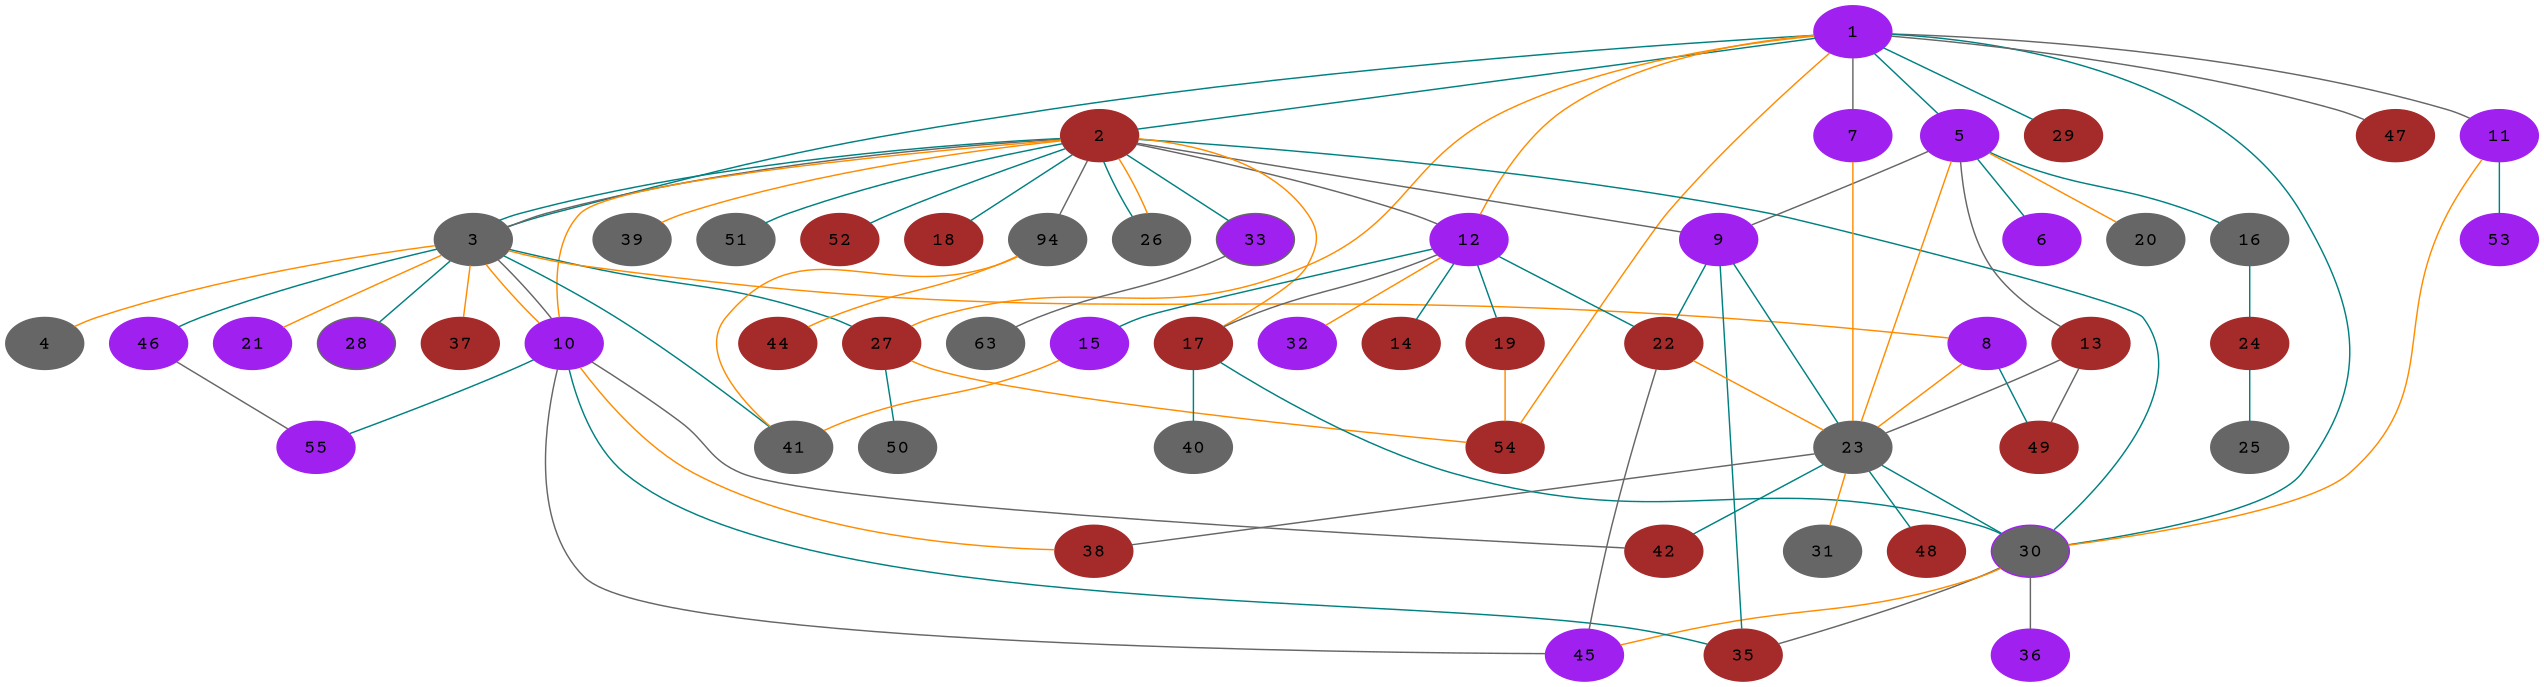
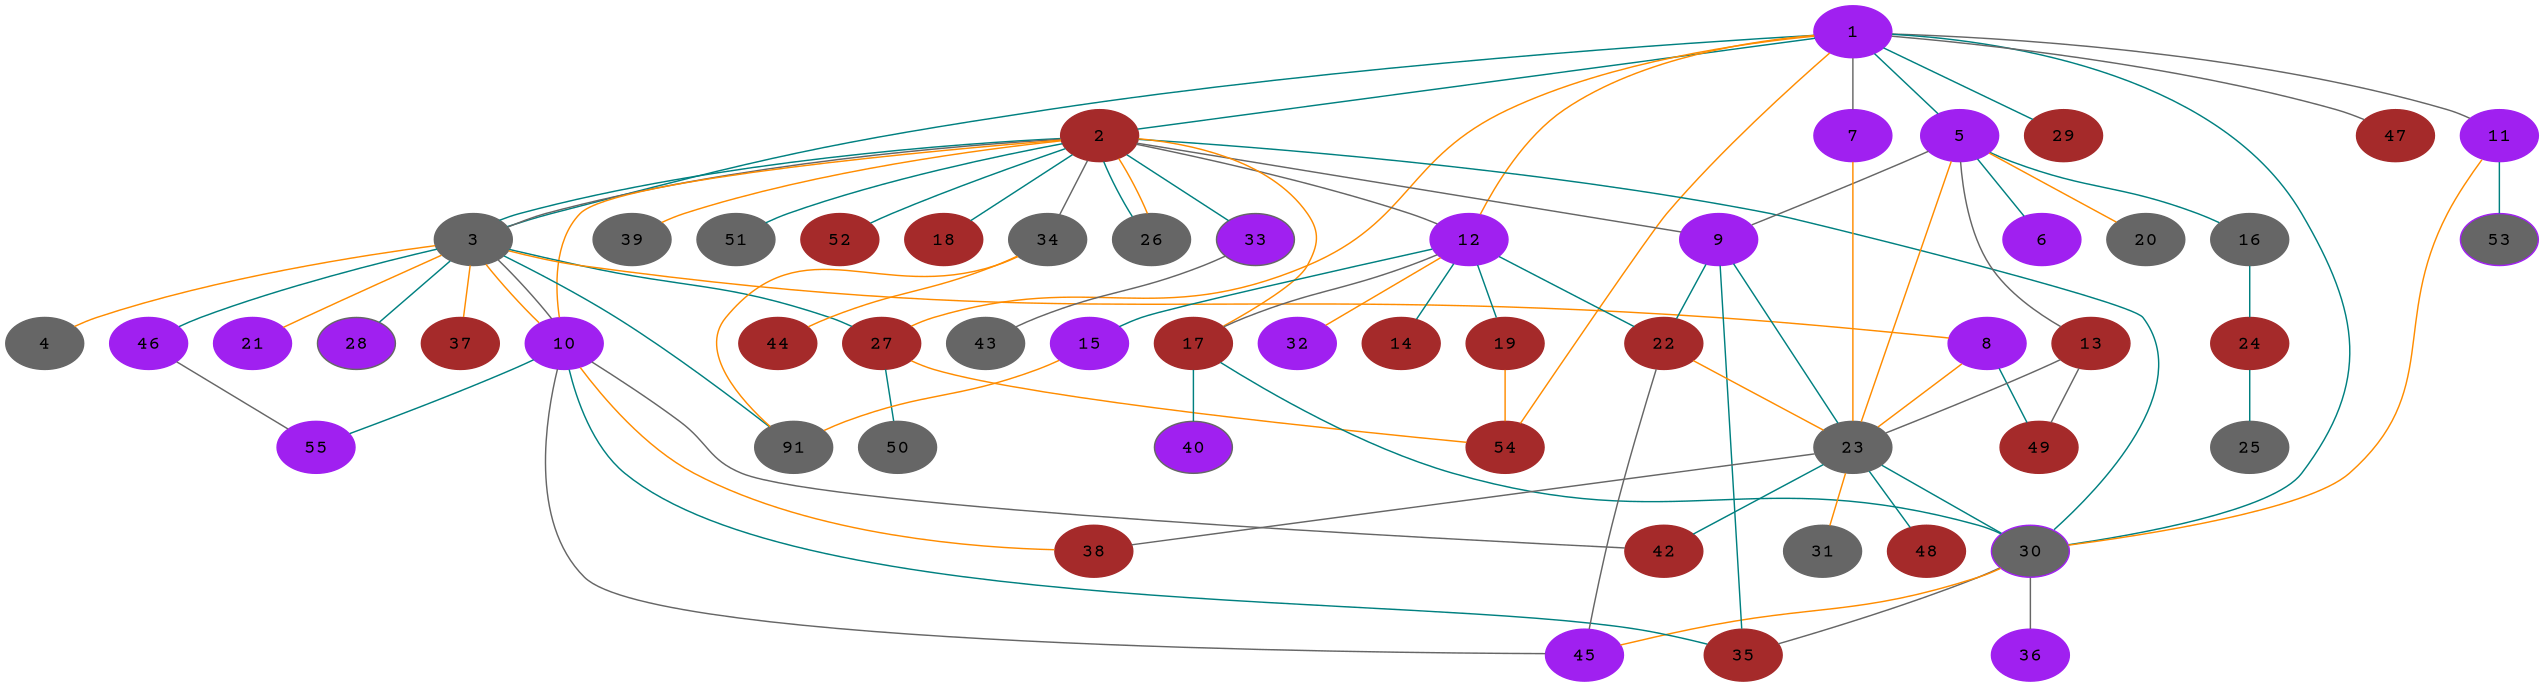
(1048, 240) -> (1048, 240)
(2499, 240) -> (2499, 240)
(986, 343) -> (986, 343)
(794, 447) -> (794, 447)
(1193, 447) -> (1193, 447)
